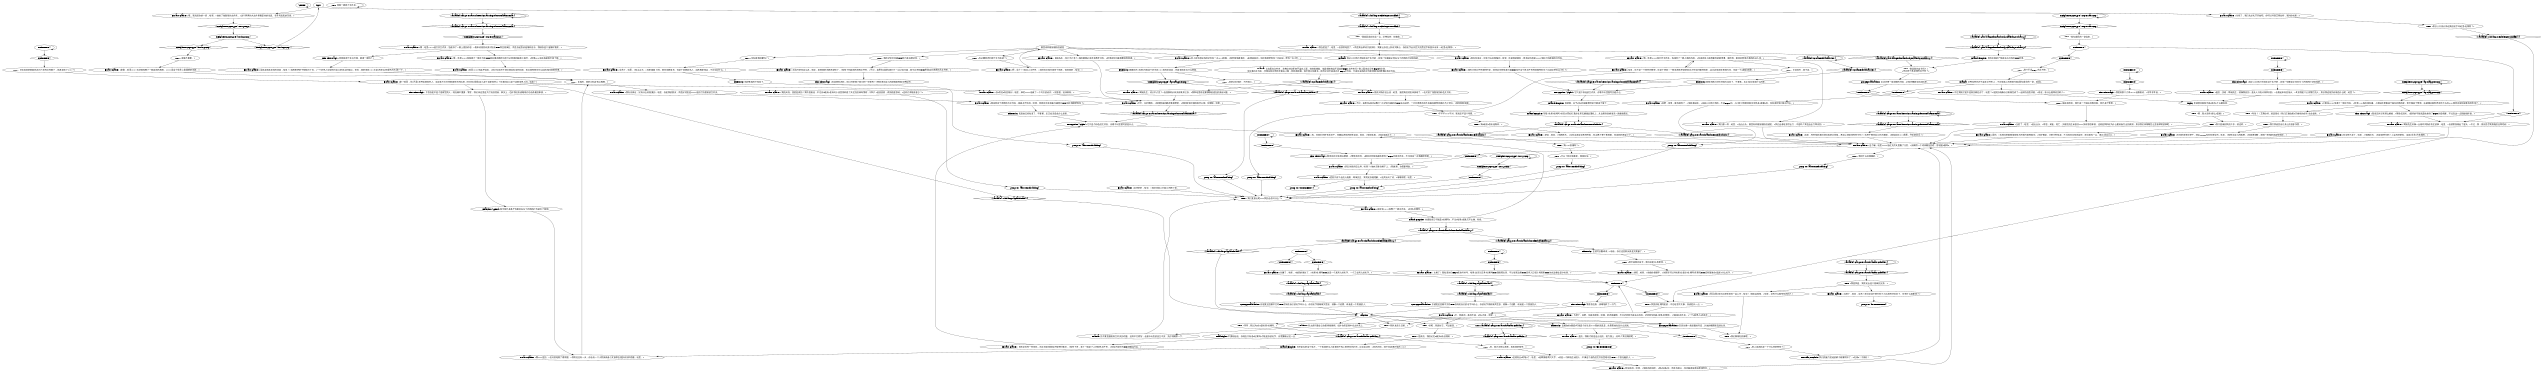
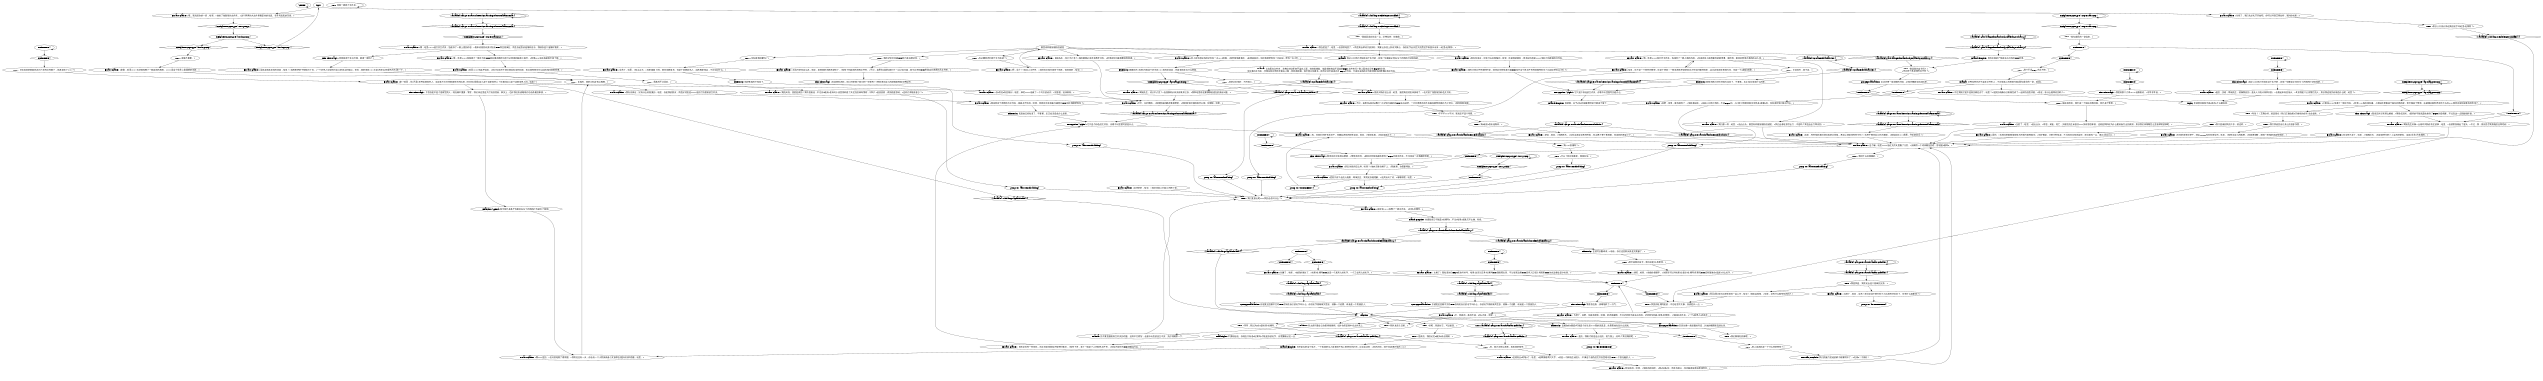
none -> (659, 82)
(1579, 114) -> none
(2208, 114) -> none
(1518, 149) -> (1290, 150)
(1742, 315) -> (1709, 299)
(1454, 320) -> none
